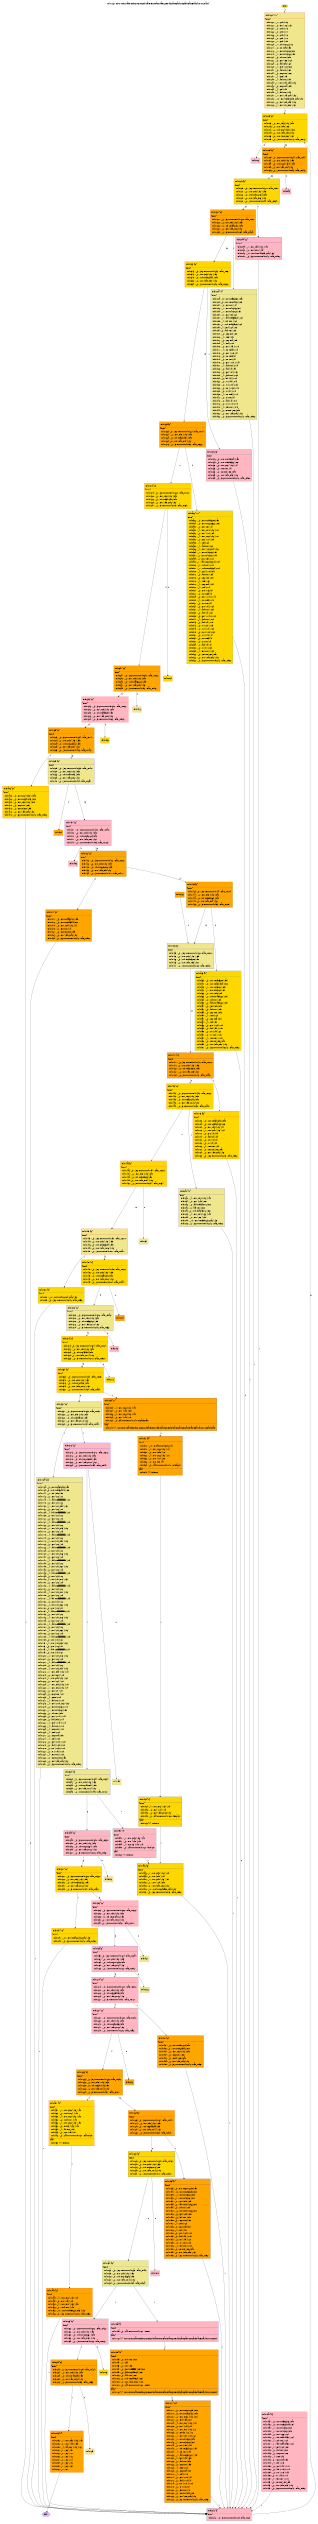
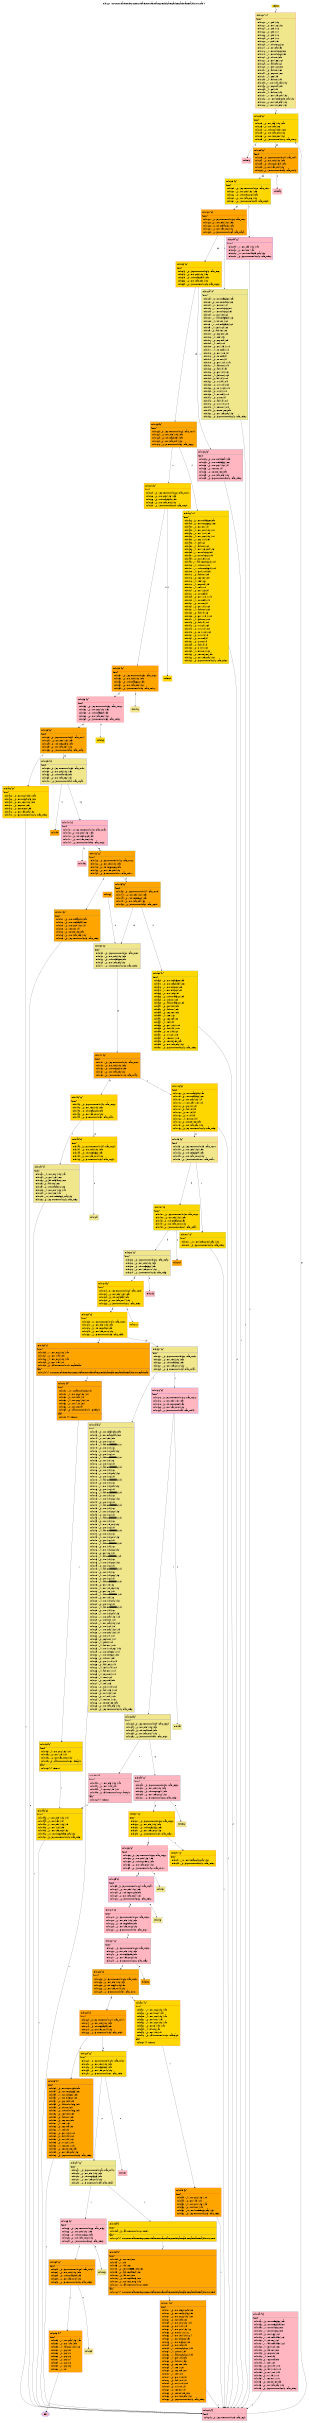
(285, 6) -> (276, 6)
(124, 1207) -> (194, 1134)
(181, 2052) -> none
(43, 2301) -> none
(164, 2332) -> (162, 2231)
(104, 2373) -> (102, 2272)
